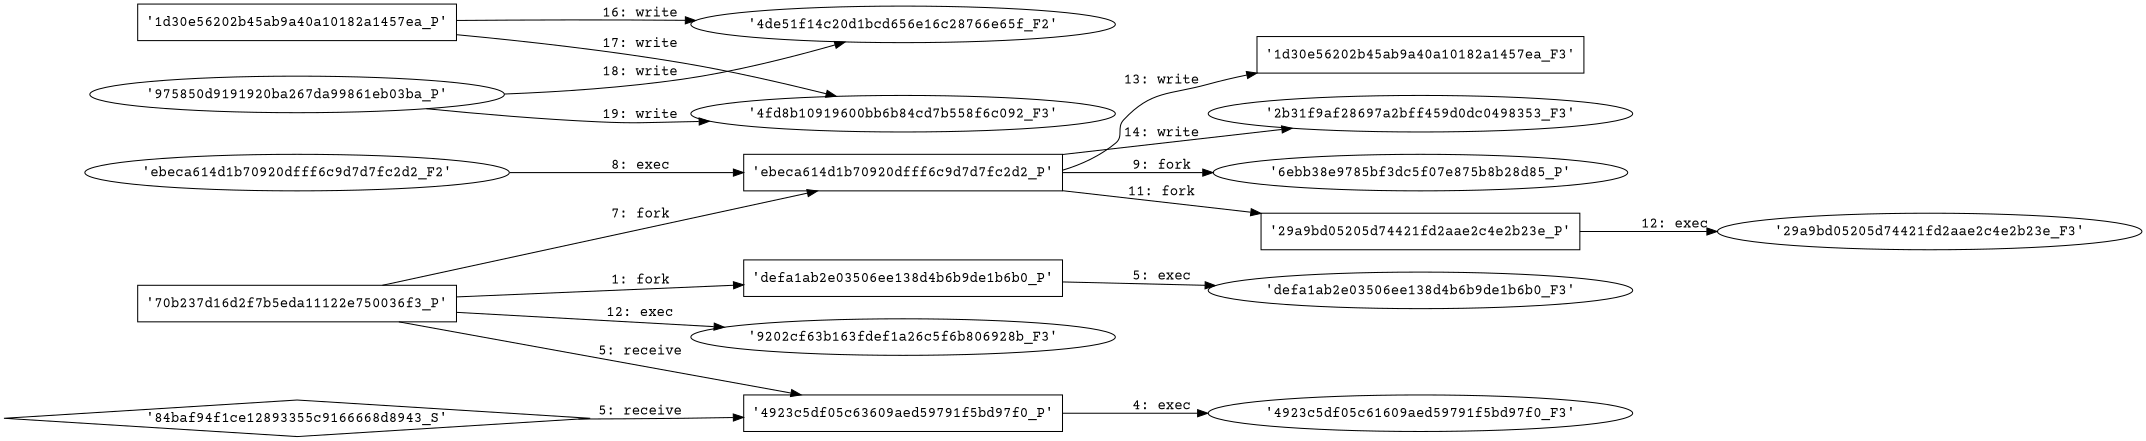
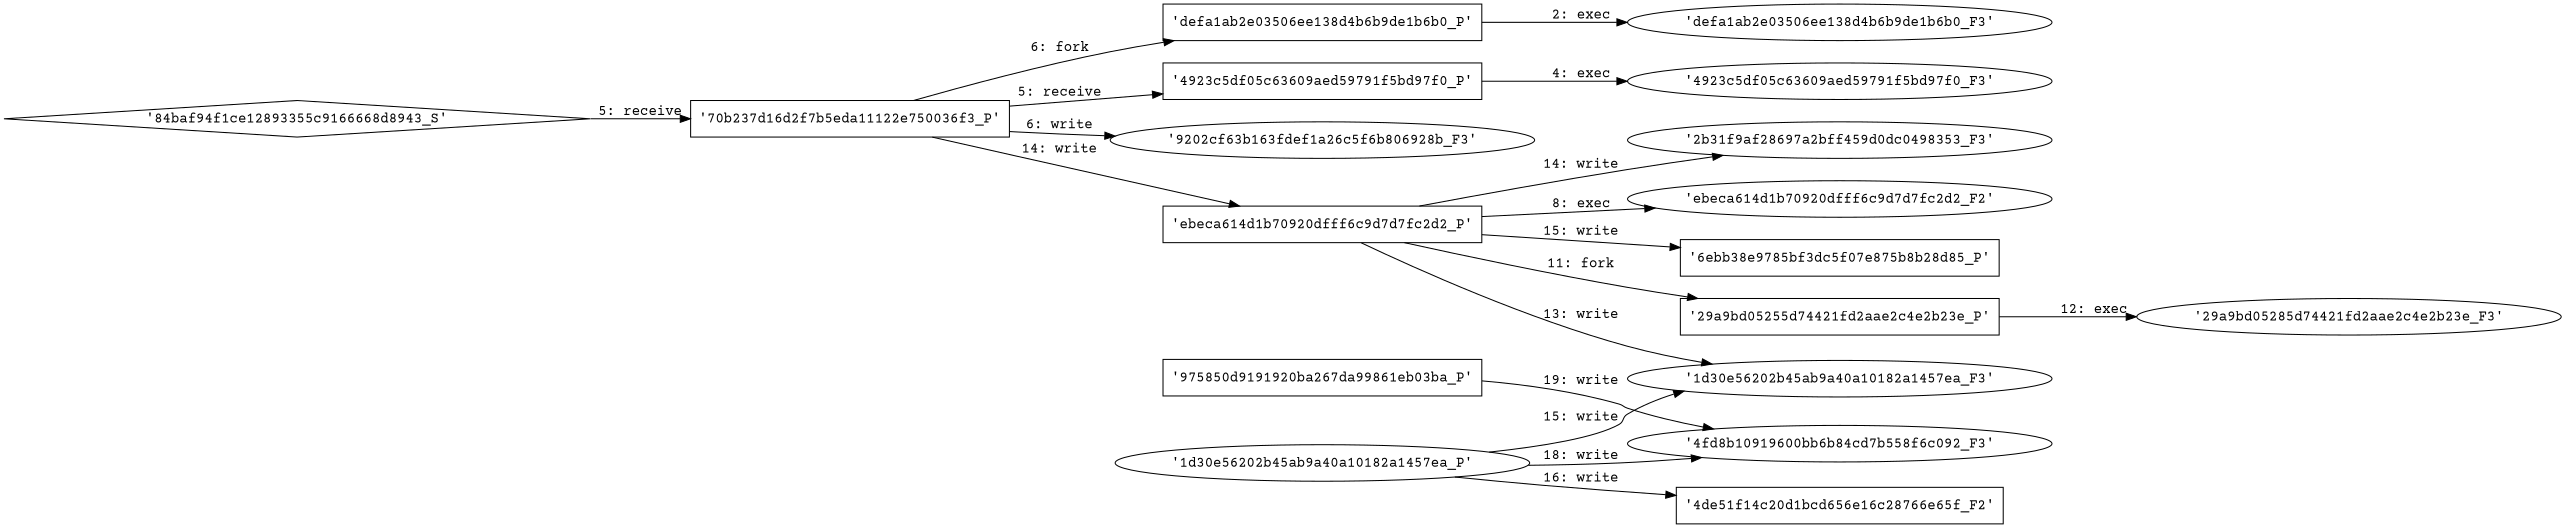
(297, 22) -> (1322, 463)
(903, 24) -> (1840, 506)
(640, 43) -> (1581, 455)
(1420, 55) -> (1840, 379)
(671, 81) -> none
(297, 94) -> (1322, 378)
(1162, 165) -> (1581, 231)
(621, 173) -> (1563, 213)
(1420, 173) -> (1840, 258)
(640, 214) -> (1060, 149)
(1420, 231) -> (1840, 317)
(1930, 231) -> (2349, 317)
(1162, 276) -> (1581, 15)
(640, 280) -> (1060, 47)
(640, 312) -> (1060, 124)
(1420, 413) -> (1840, 81)
(656, 419) -> (635, 119)
none -> (1587, 436)
